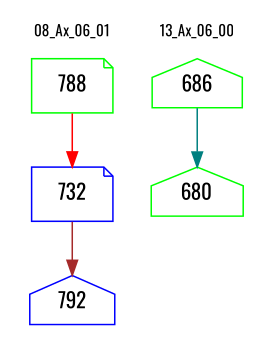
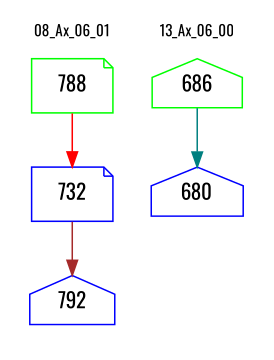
(197, 194) -> (197, 194)
